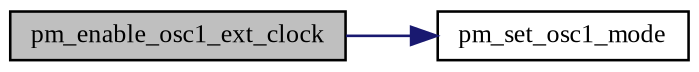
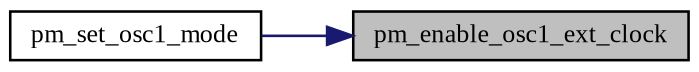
(378, 36) -> (294, 36)
